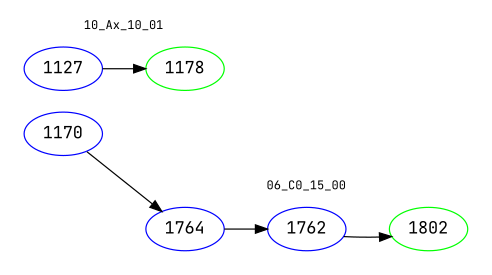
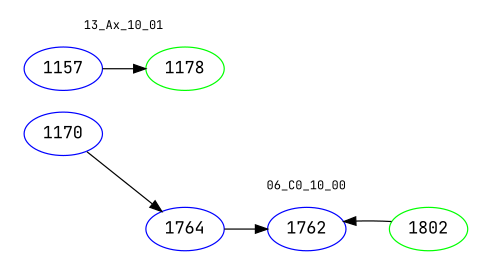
(124, 26) -> (124, 26)
(63, 69) -> (63, 69)
(307, 186) -> (307, 186)
(362, 237) -> (374, 221)
